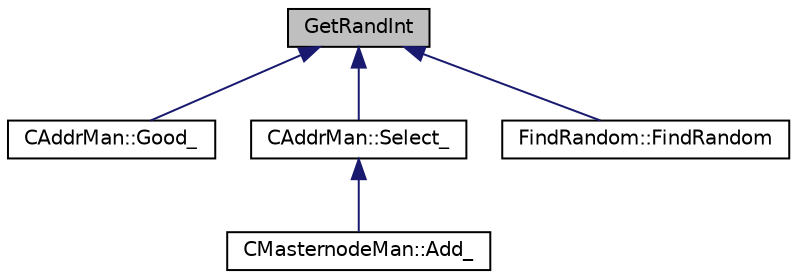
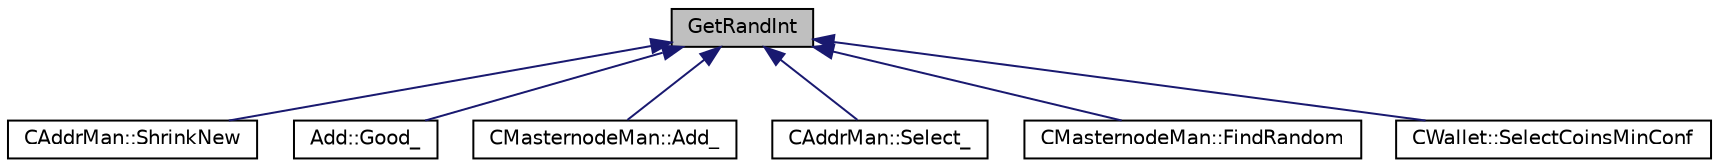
(112, 140) -> (366, 140)
none -> (133, 140)
(646, 140) -> (1193, 140)
none -> (1554, 140)
(359, 206) -> (666, 90)
